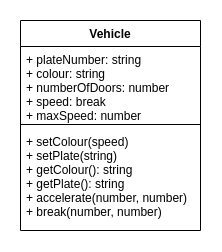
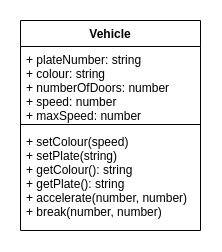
(89, 60) -> (89, 60)
